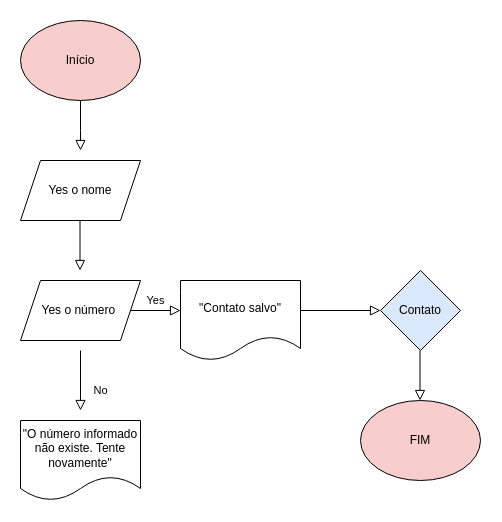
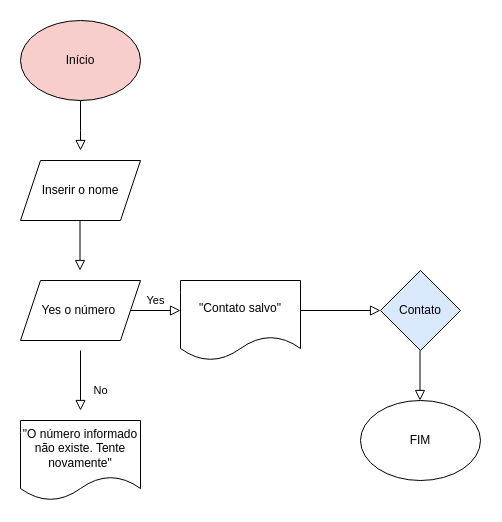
(81, 191) -> (81, 191)
(421, 441) -> (421, 441)
